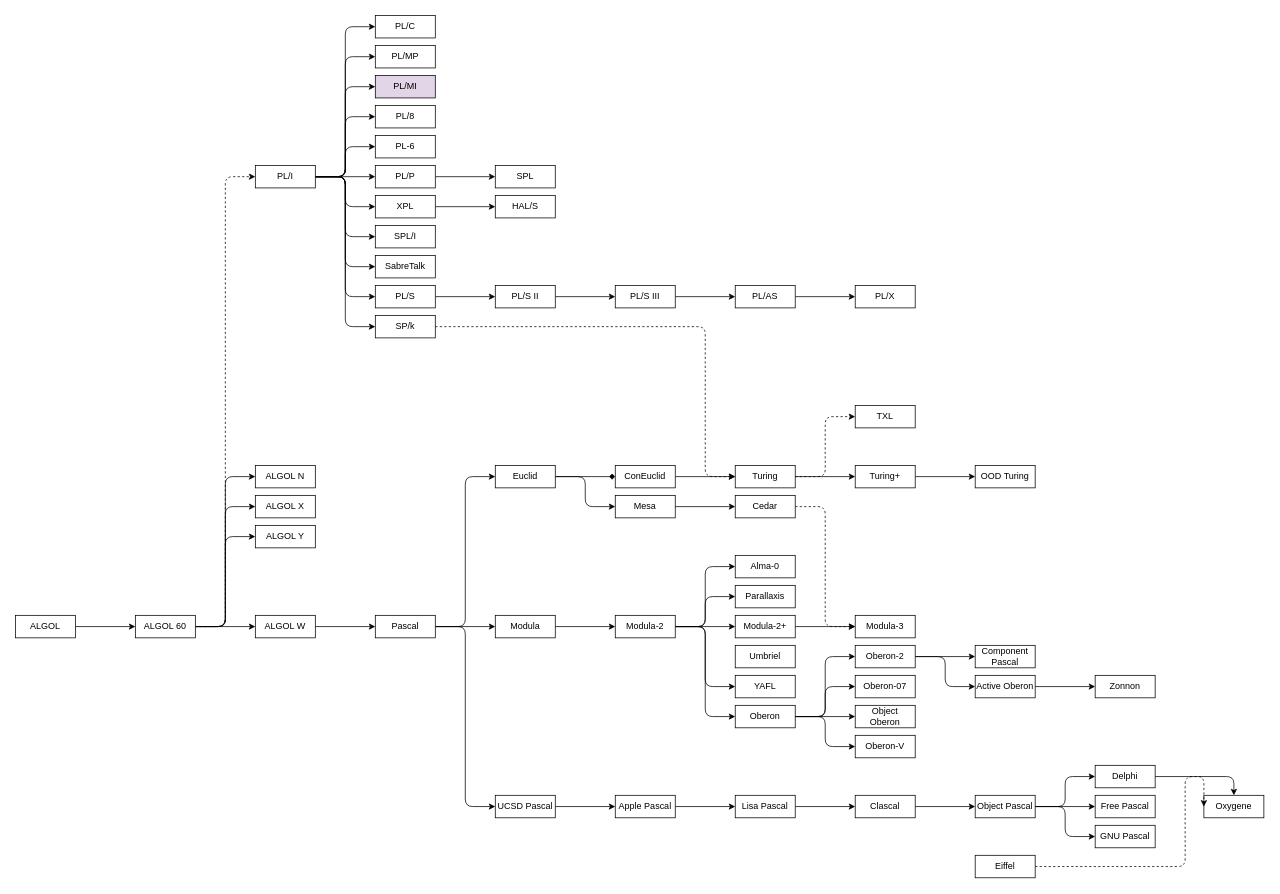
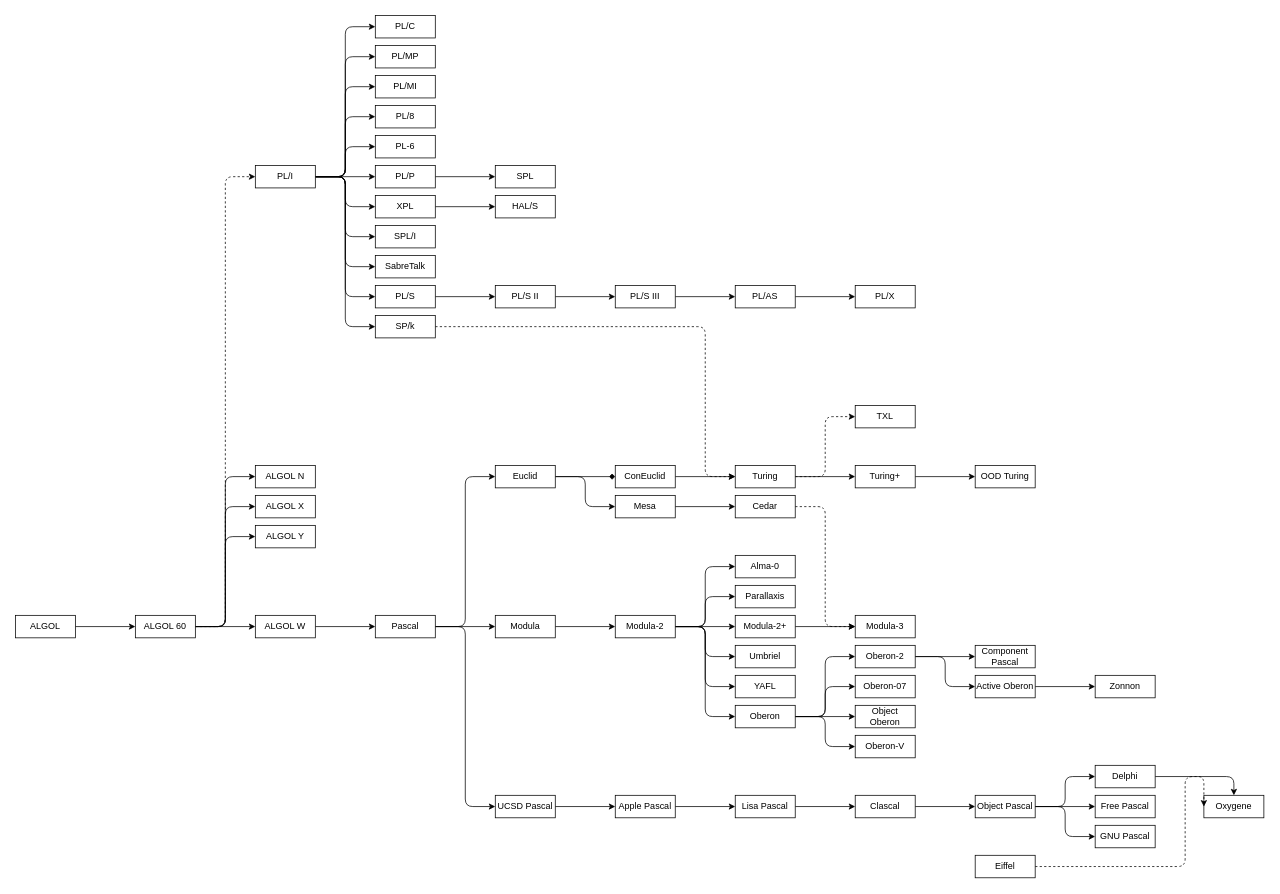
(405, 87) -> (405, 87)
none -> (718, 657)
